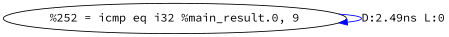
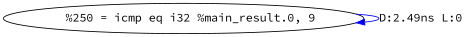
(175, 18) -> (184, 18)
